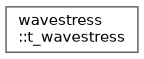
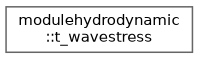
(72, 30) -> (99, 30)
